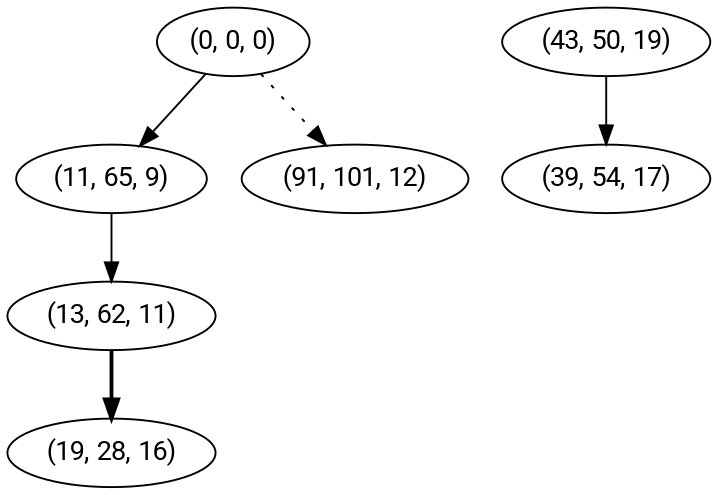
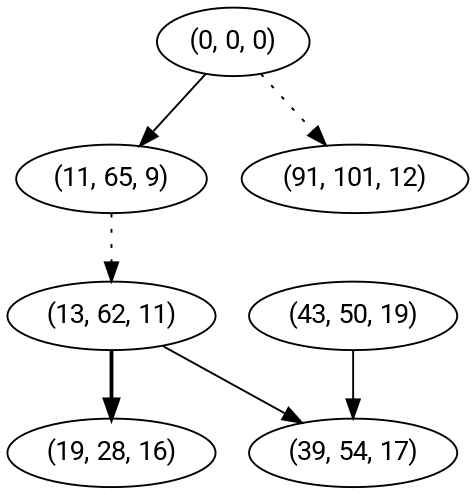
(111, 238) -> (111, 238)
none -> (224, 380)
